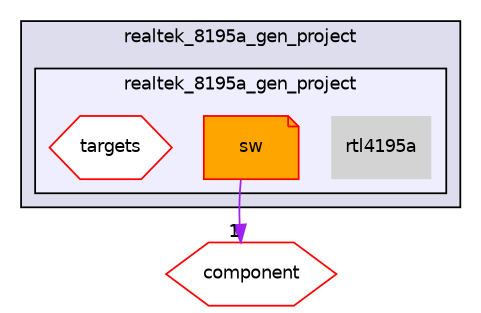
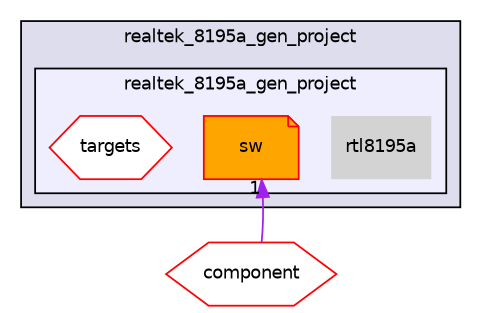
(381, 148) -> (381, 148)
(239, 202) -> (263, 220)
